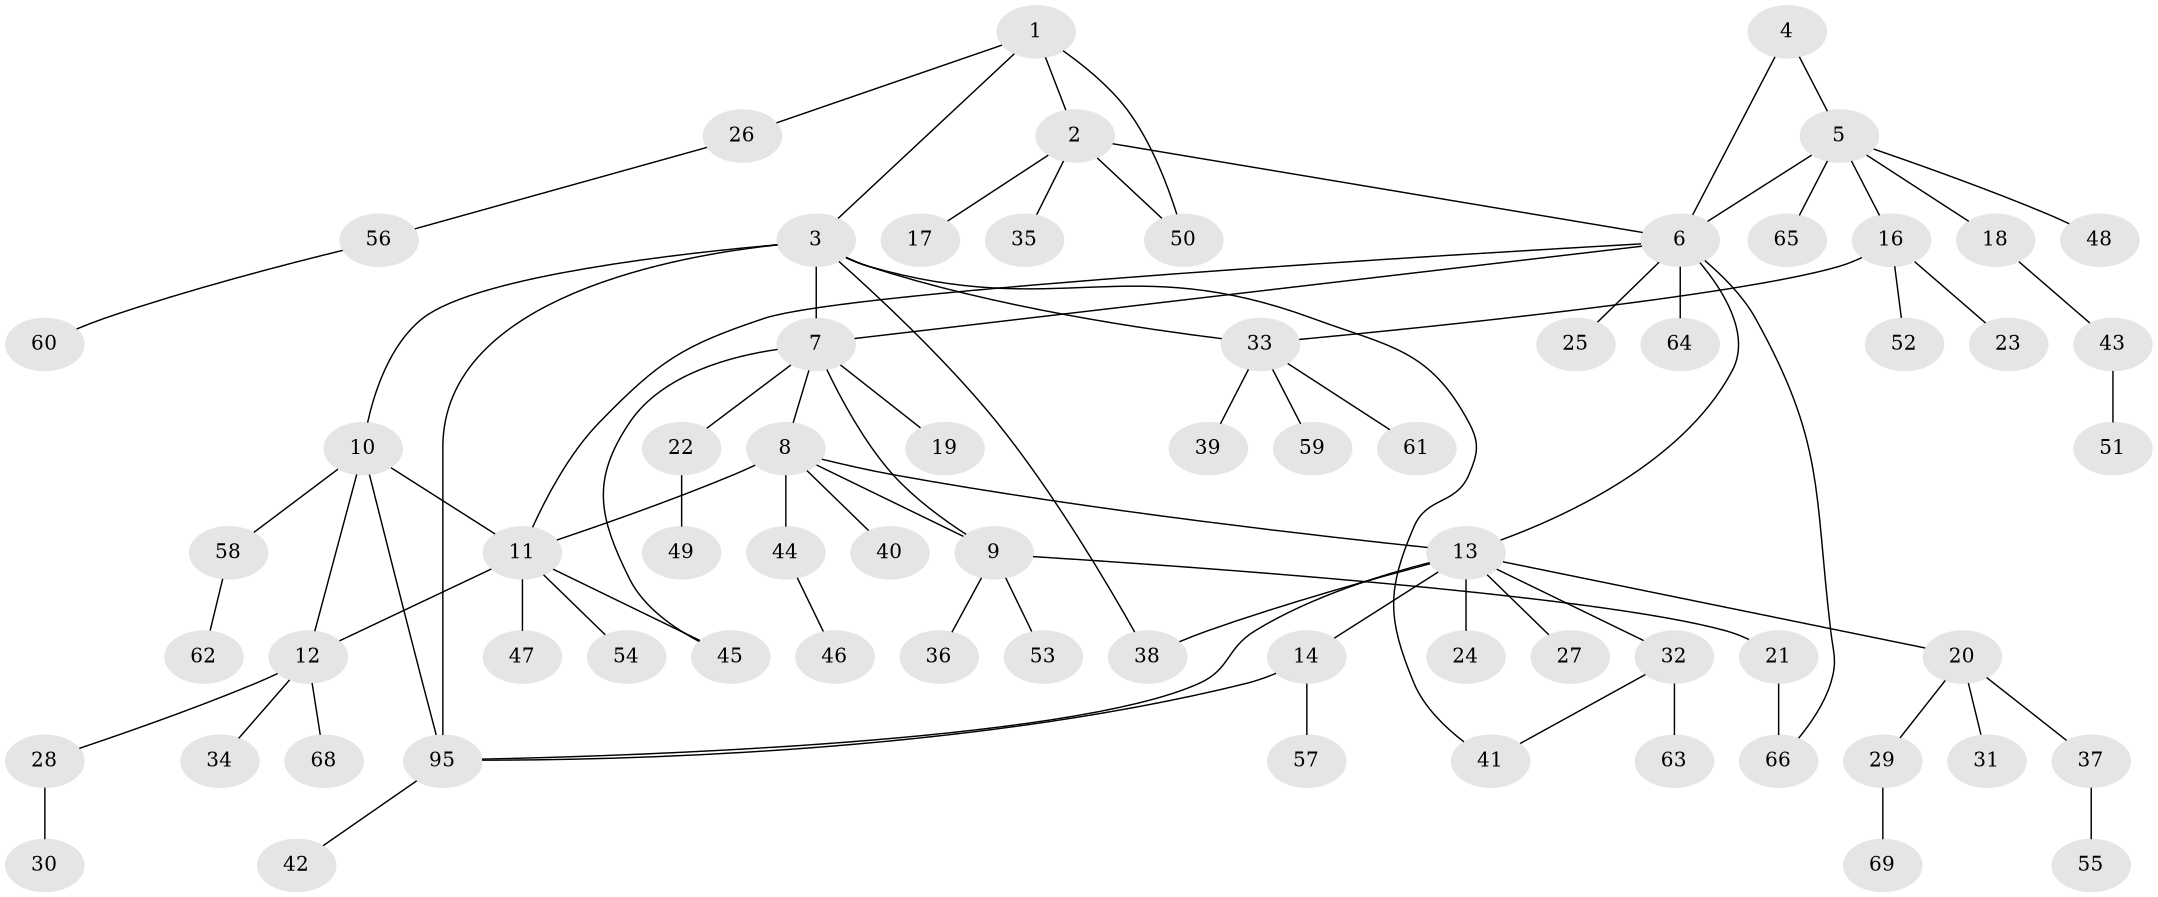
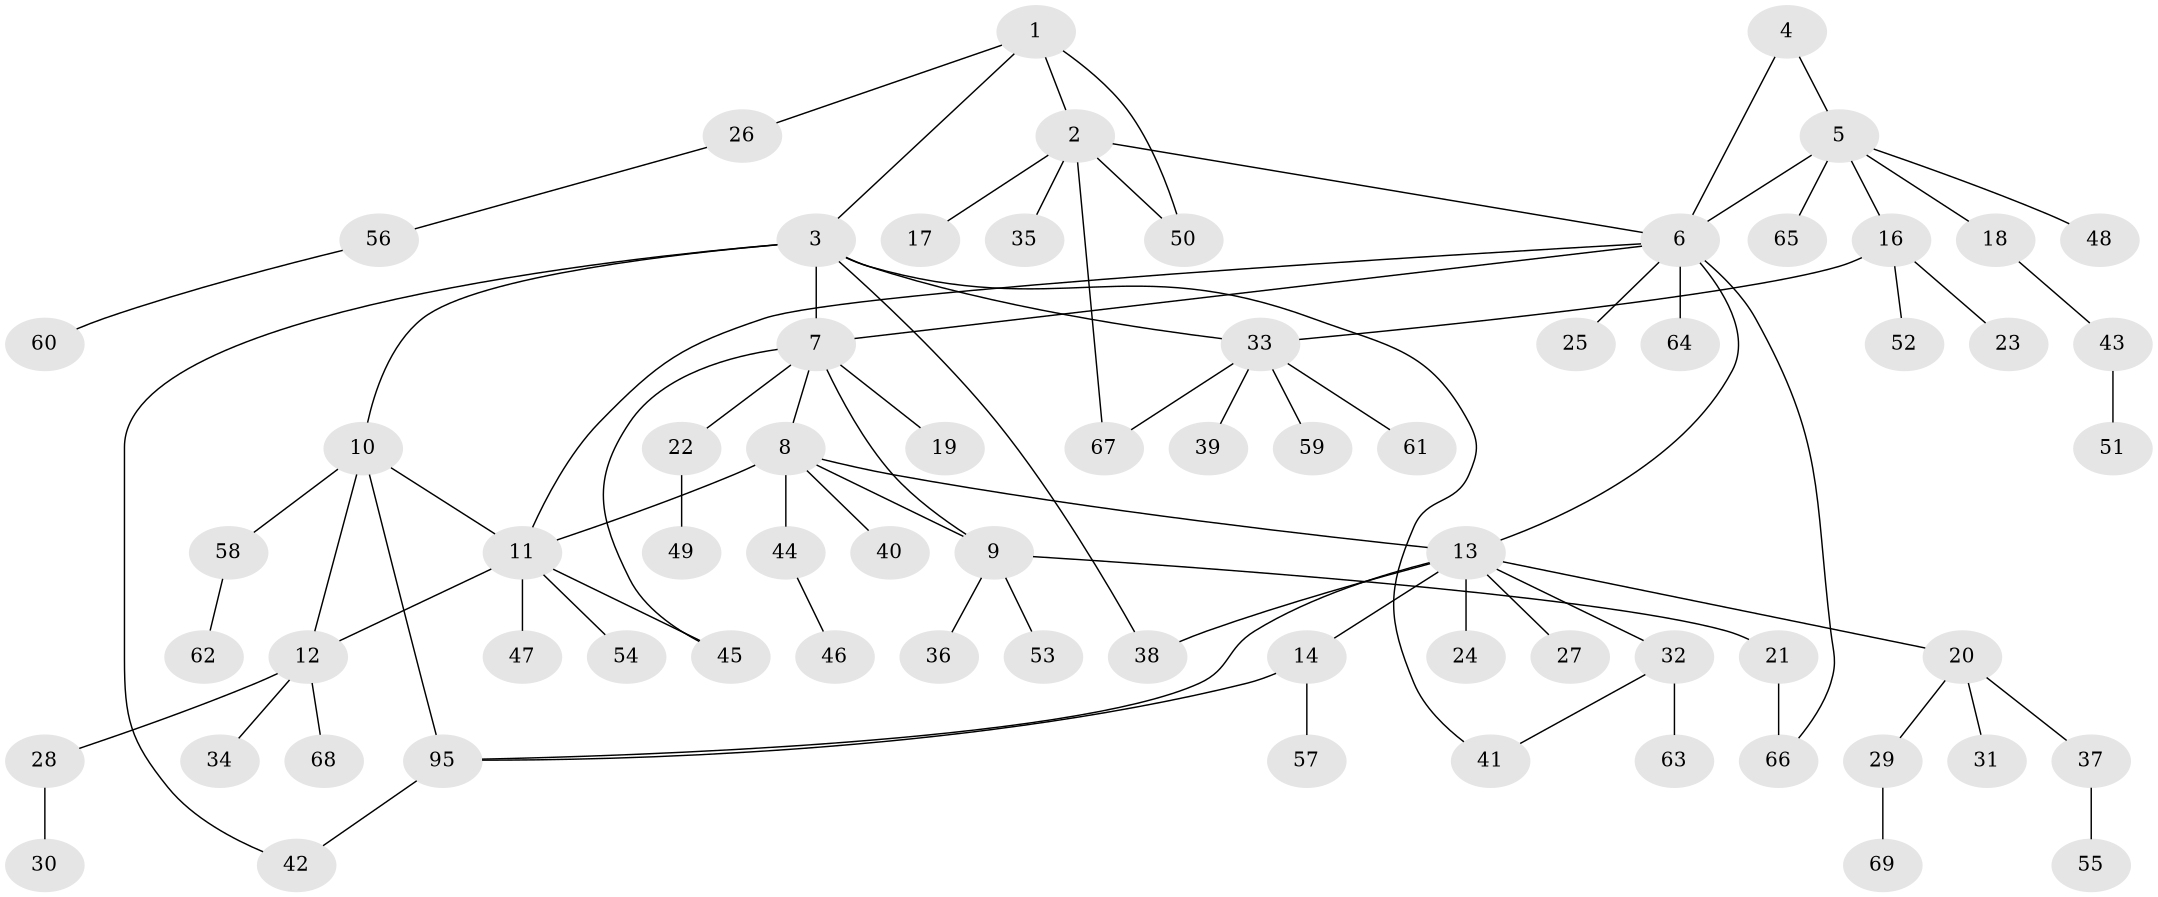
(462, 383) -> (203, 361)
none -> (1104, 449)
